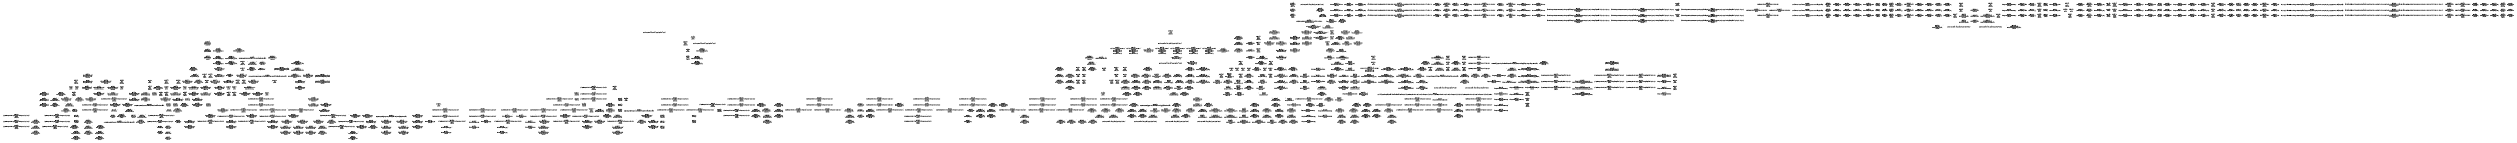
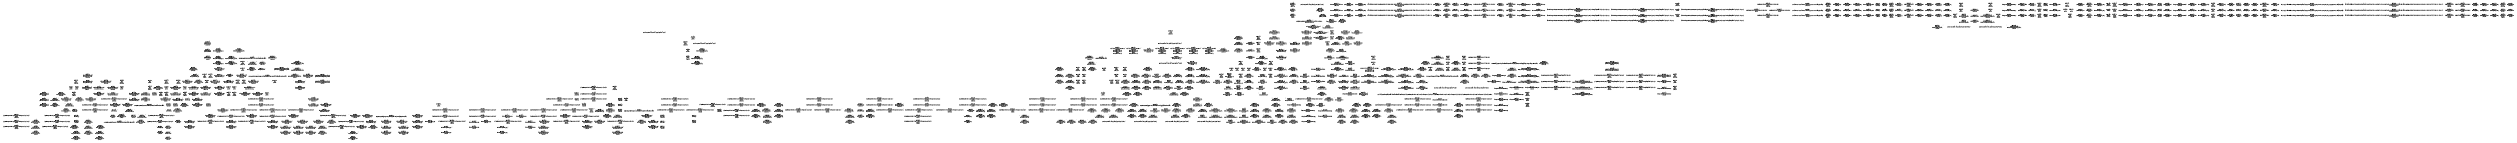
(1295, 38) -> none
